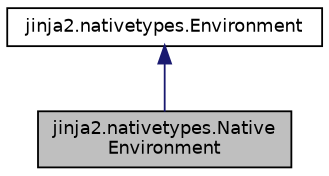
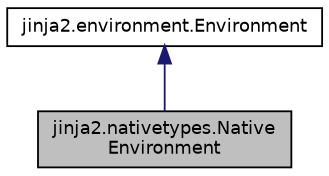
(165, 27) -> (165, 27)
